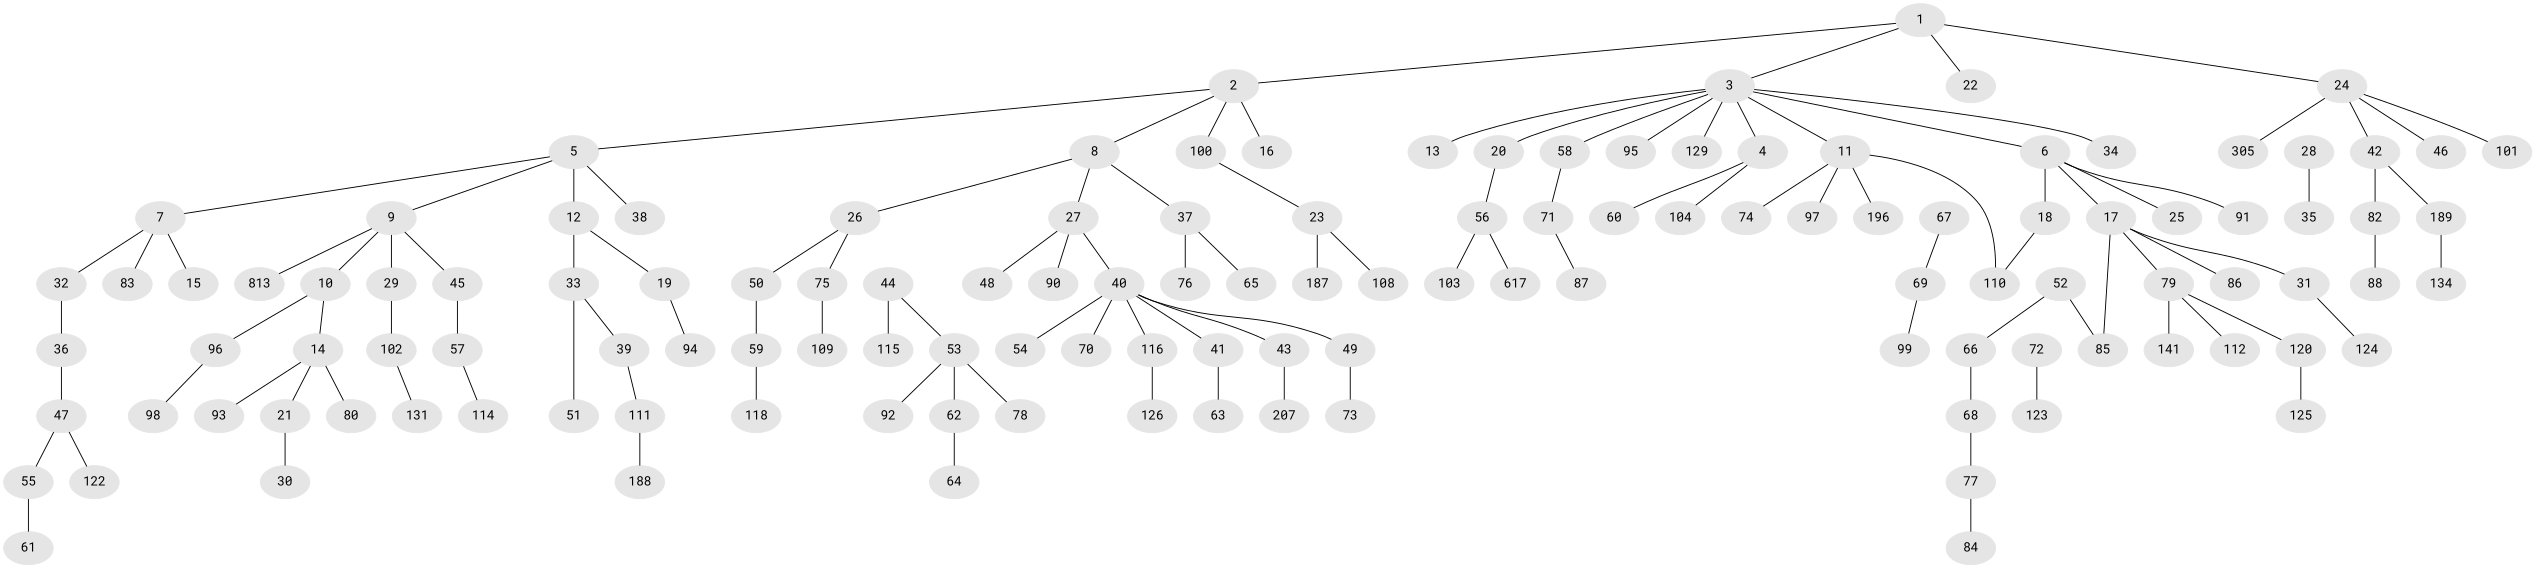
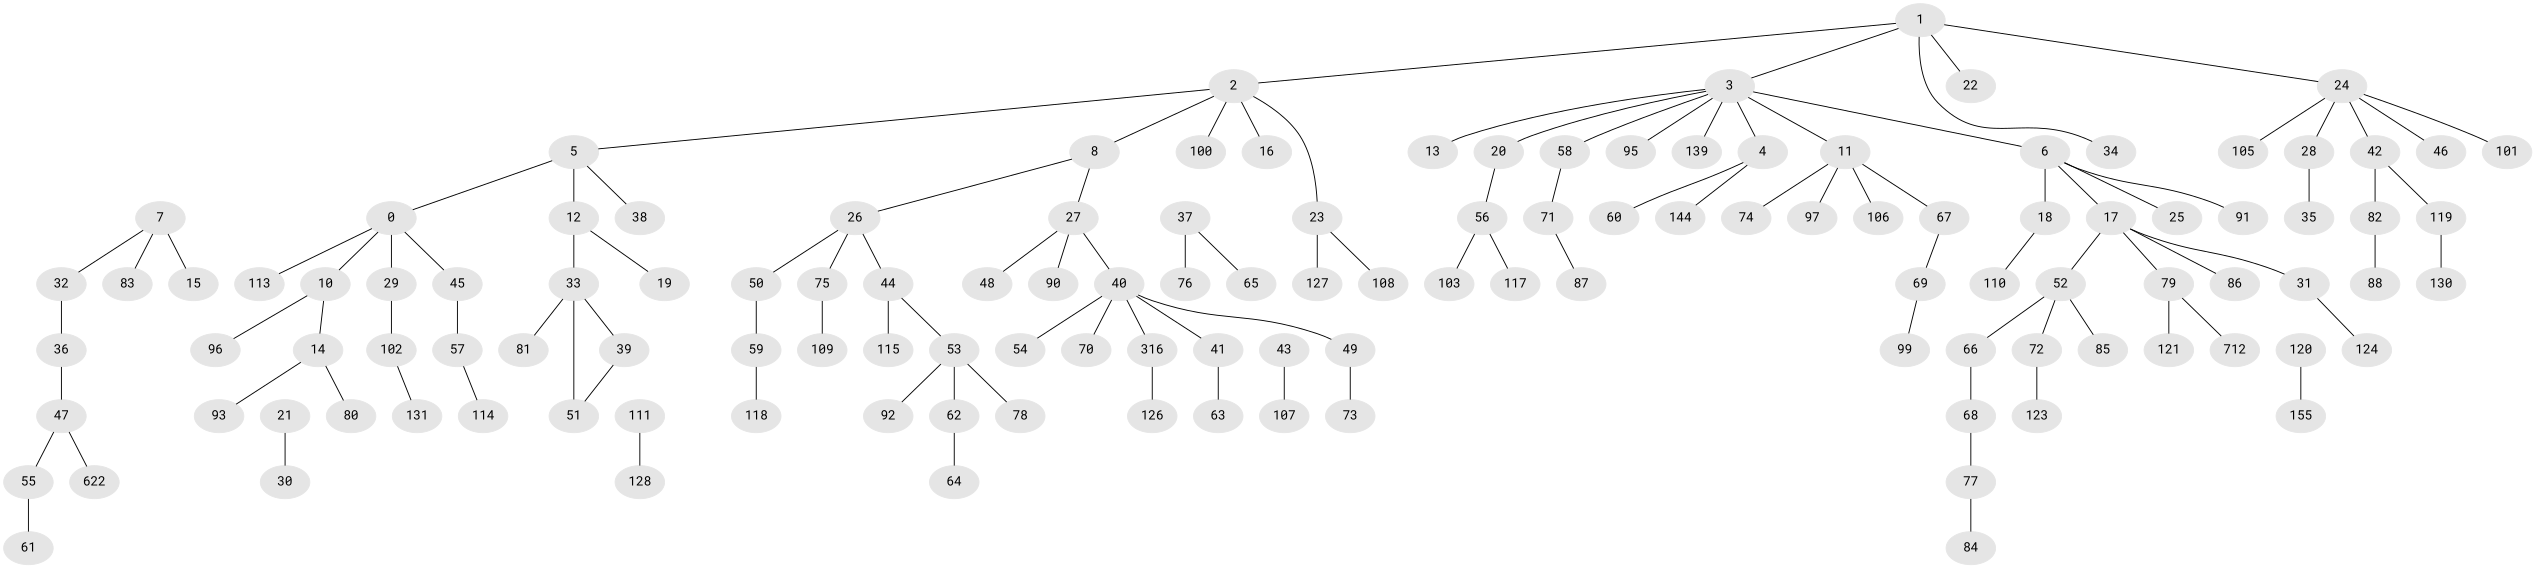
(1924, 109) -> (1978, 126)
none -> (2326, 119)
(1697, 152) -> (1697, 152)
(2243, 152) -> (2243, 152)
(367, 185) -> none
(1140, 185) -> none
(1259, 185) -> (1302, 139)
(1958, 185) -> (1895, 185)
(391, 218) -> (391, 218)
(1680, 218) -> (1680, 218)
(1878, 218) -> (1878, 218)
(2441, 218) -> (2441, 218)
none -> (872, 251)
(259, 284) -> (259, 284)
(1317, 284) -> (1317, 284)
(1515, 284) -> (1515, 284)
(2107, 284) -> (2086, 251)
(2441, 284) -> (2441, 284)
none -> (2049, 317)
(2235, 317) -> none
(1215, 321) -> none
none -> (523, 350)
(690, 350) -> none
(1152, 350) -> (1152, 350)
(2169, 350) -> (2169, 350)
(2235, 350) -> (2235, 350)
(302, 383) -> none
(632, 383) -> (599, 383)
(153, 416) -> none
(1284, 416) -> (1284, 416)
(2301, 416) -> (2301, 416)
(94, 482) -> (94, 482)
(640, 482) -> (640, 482)
